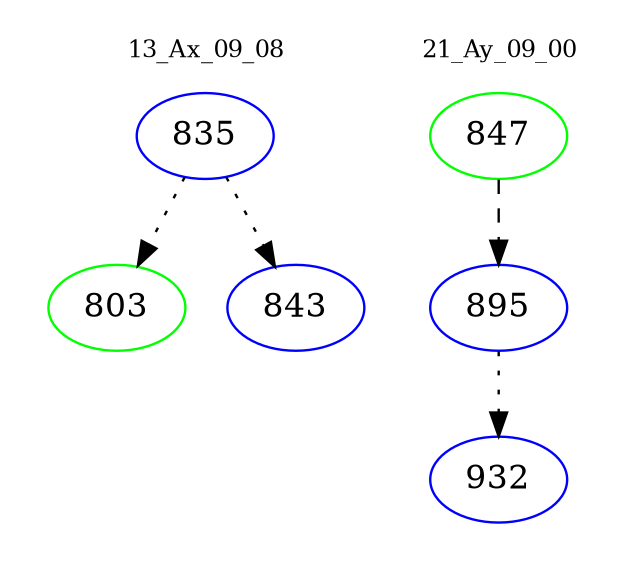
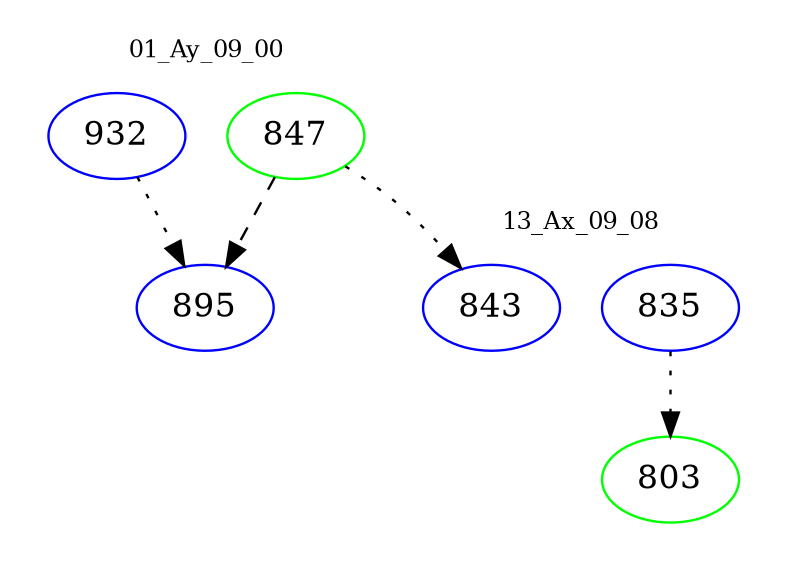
(500, 51) -> (206, 51)
(245, 211) -> (419, 224)
(499, 382) -> (155, 211)
